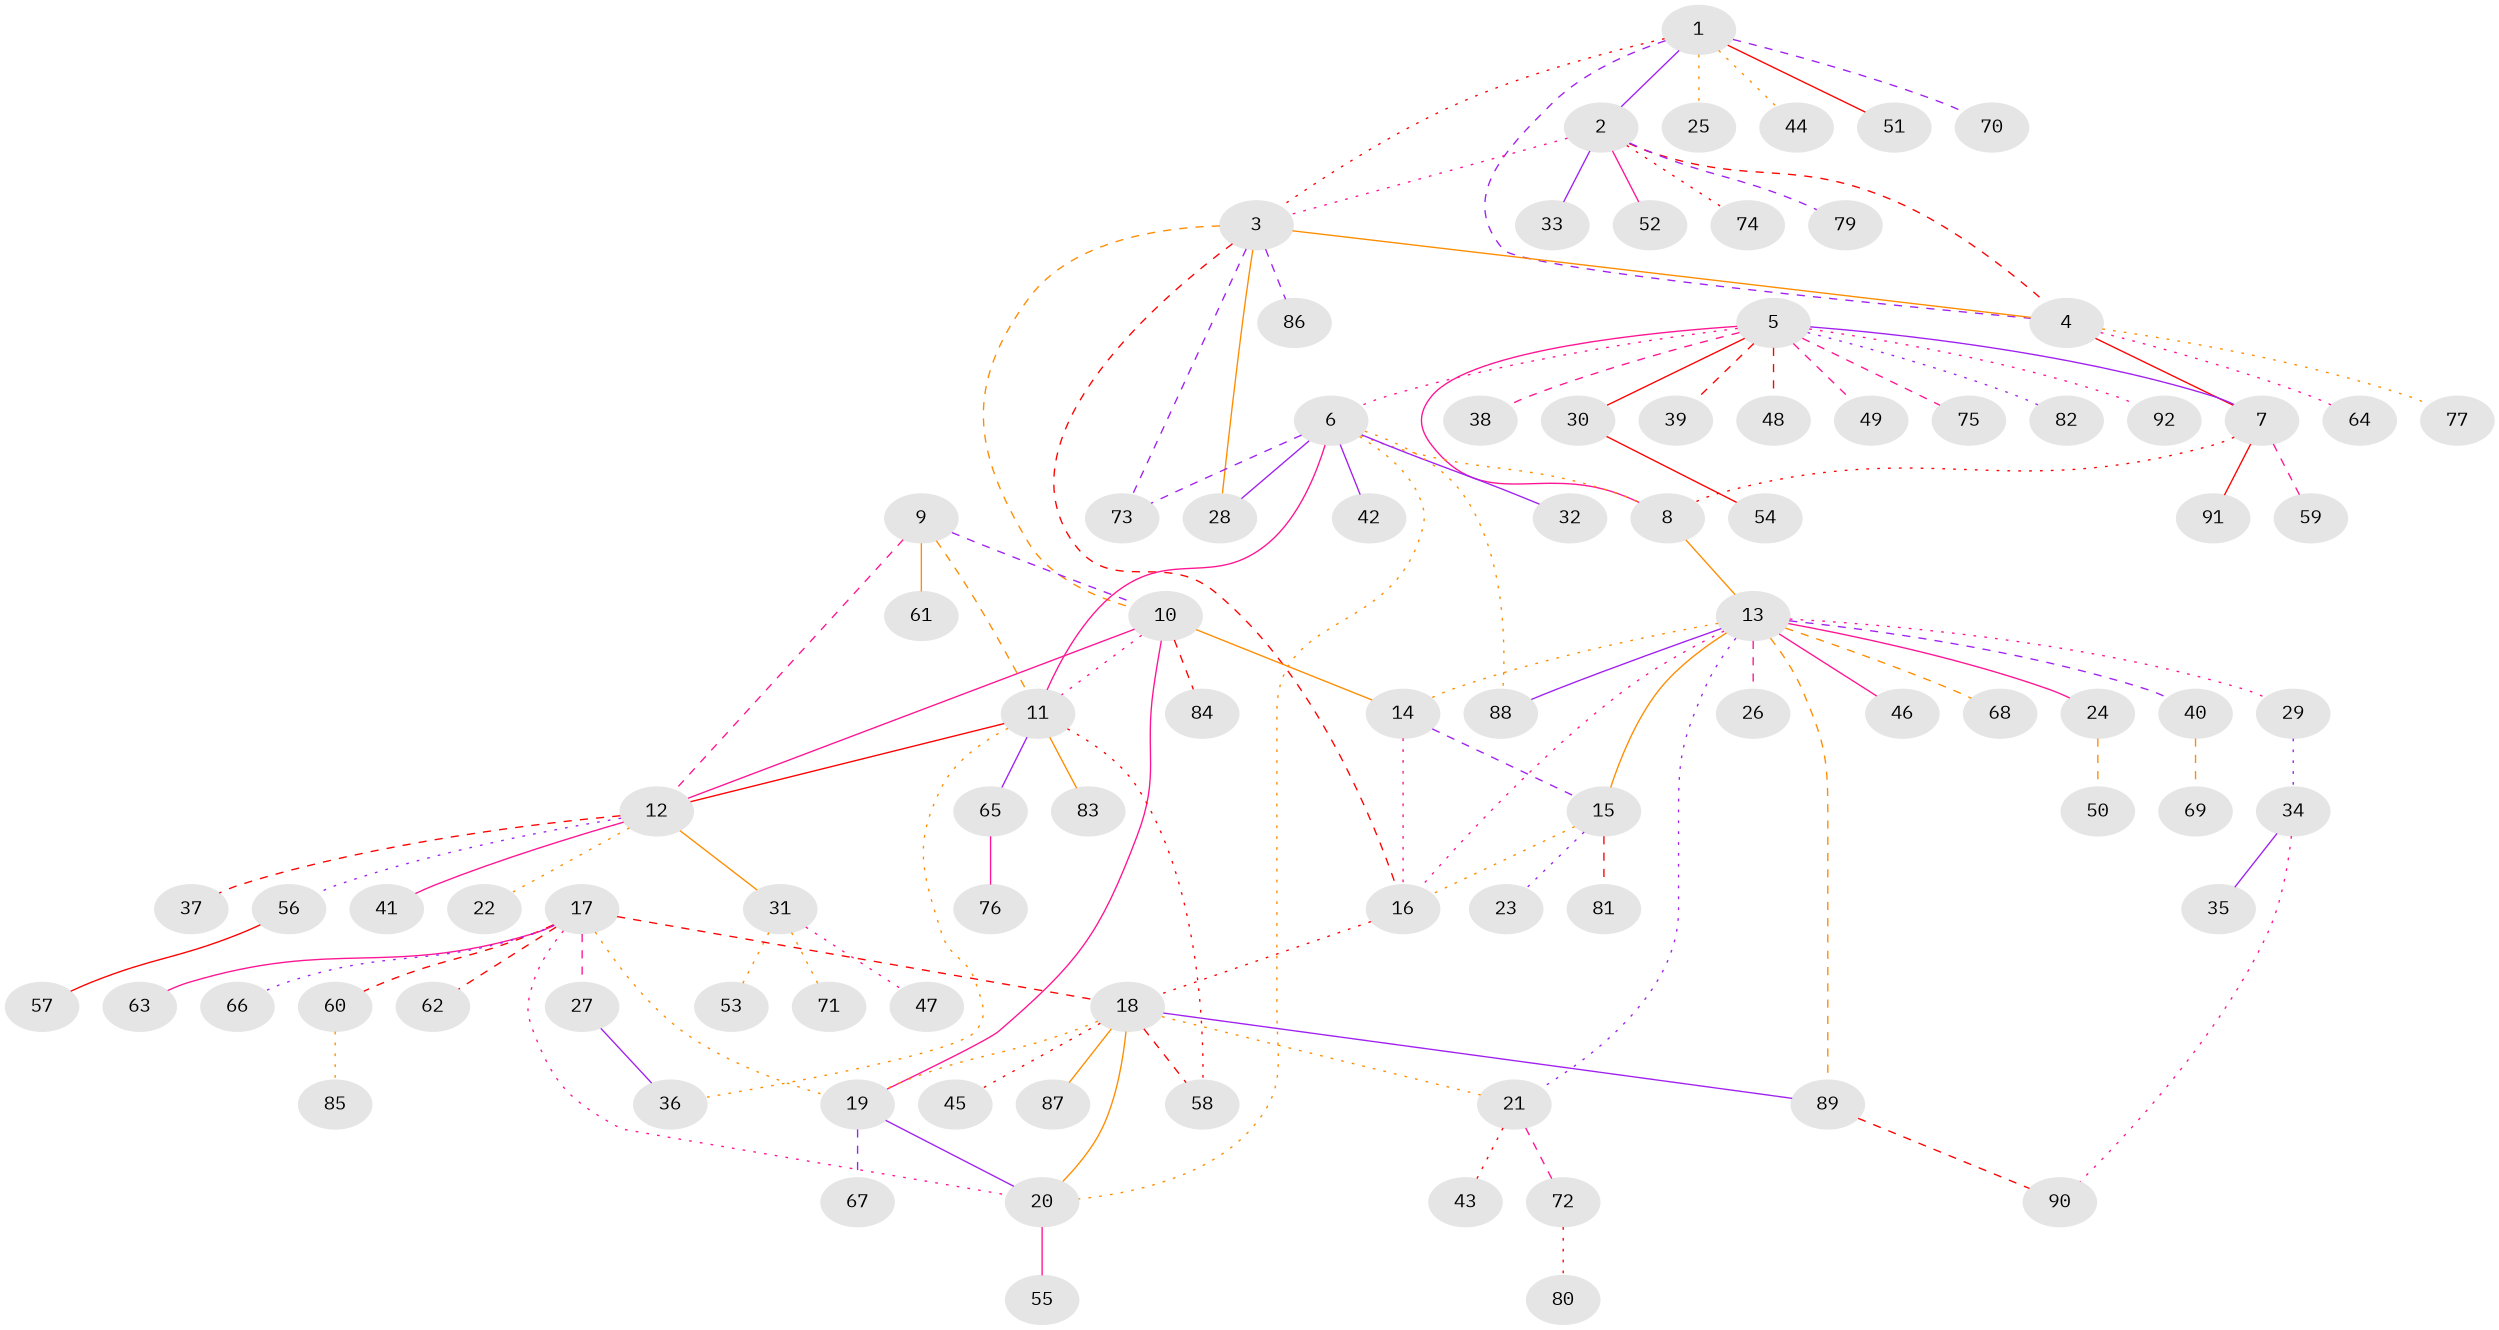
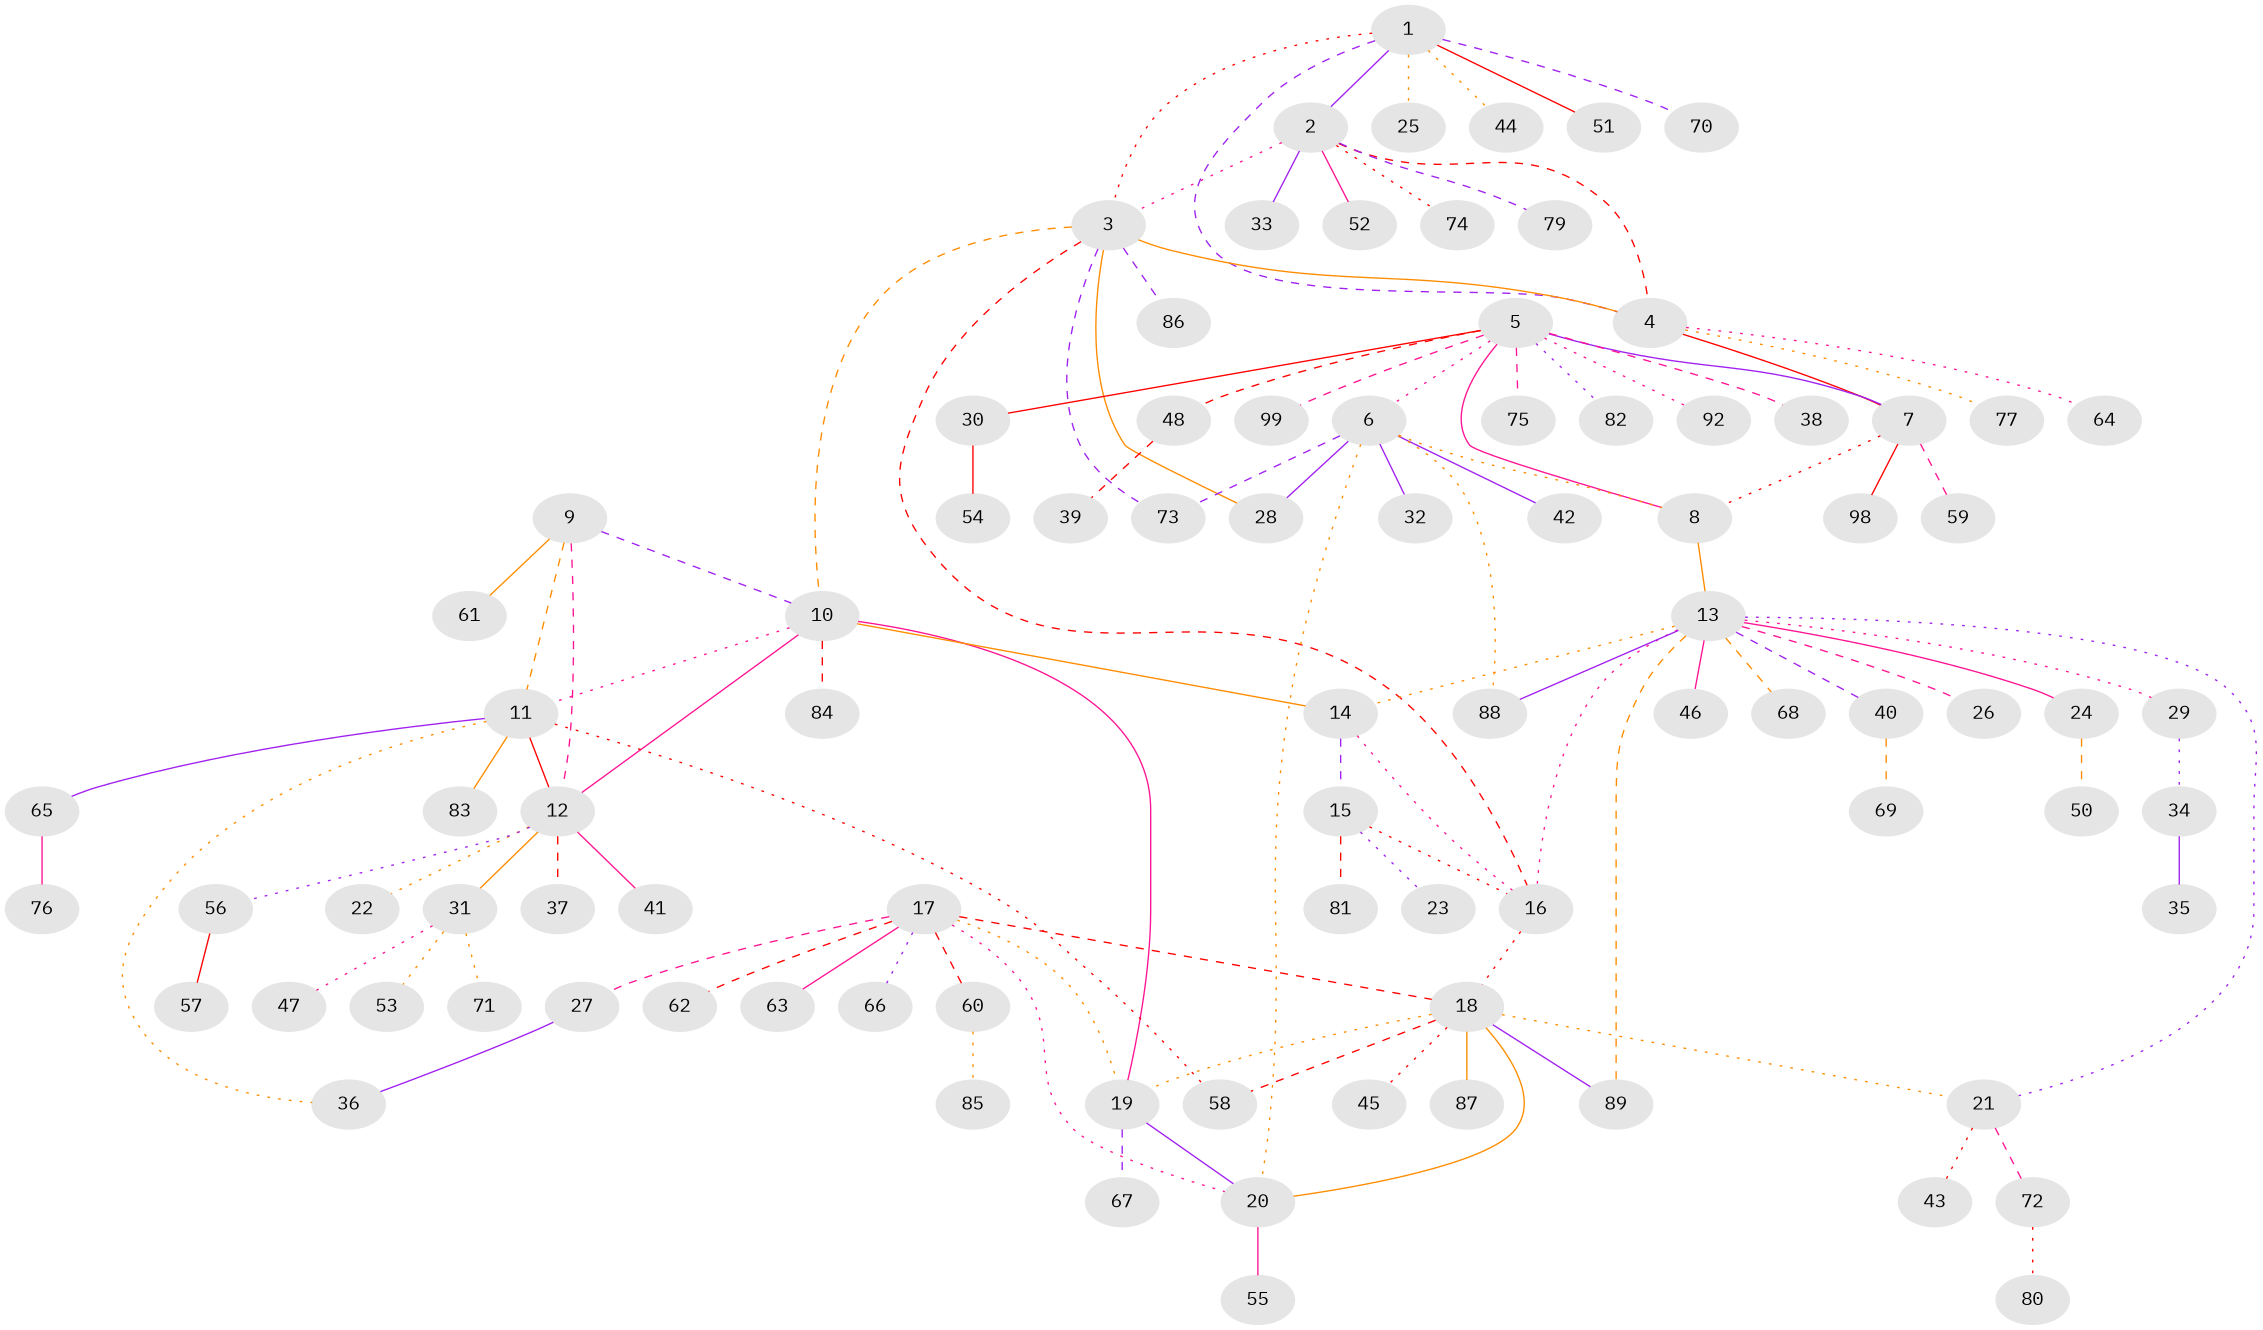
(1725, 372) -> (1122, 470)
(1871, 421) -> (1271, 421)
(2213, 518) -> (1860, 518)
(1190, 568) -> none
(1653, 698) -> none
(1503, 860) -> (1438, 860)
(2060, 1202) -> none
